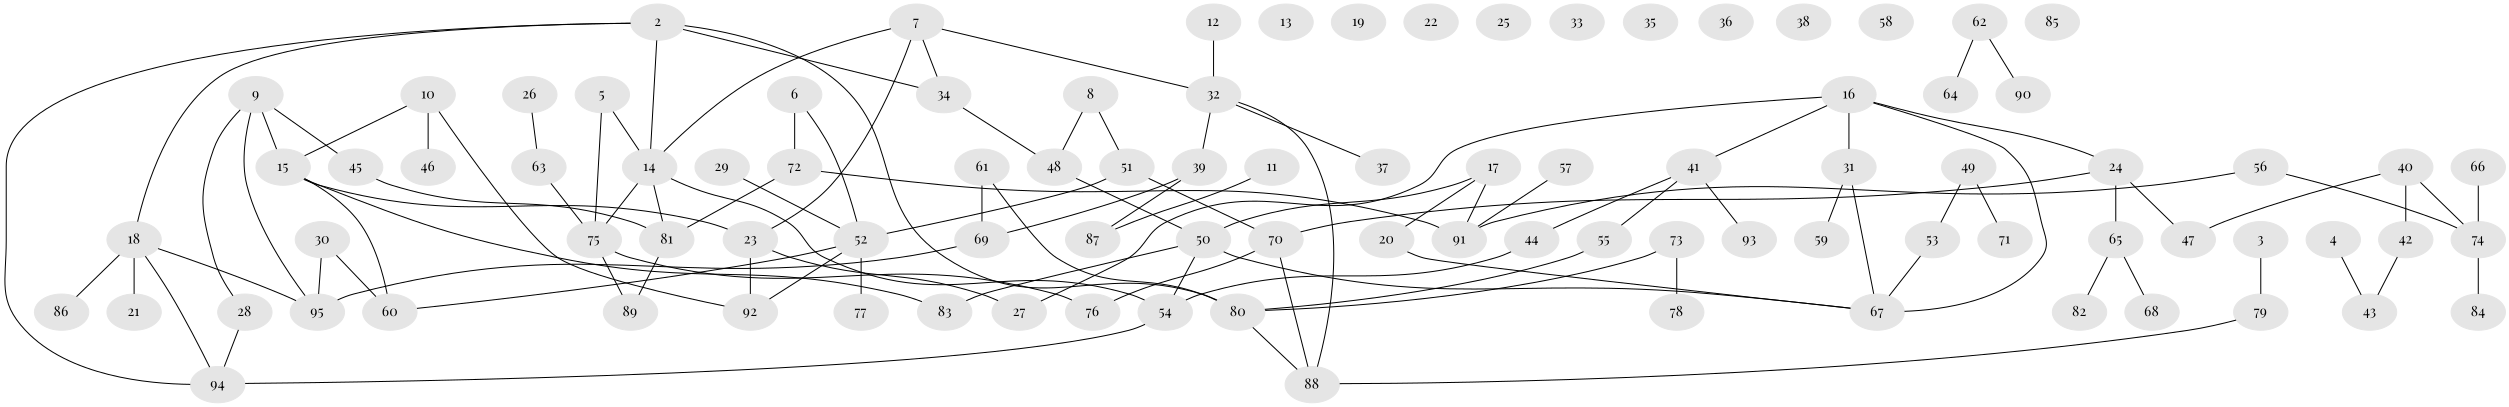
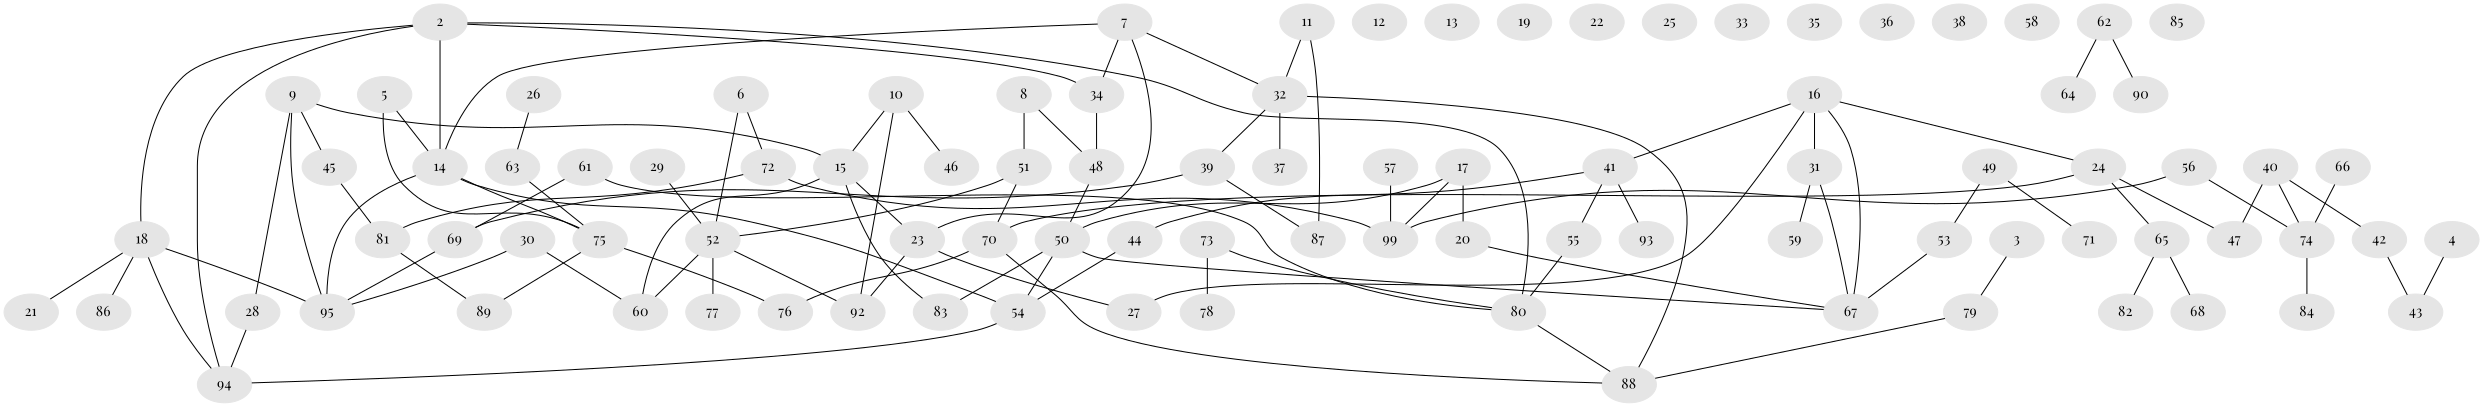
(1214, 59) -> (1293, 58)
(658, 203) -> (349, 218)
(1459, 240) -> (1391, 240)
